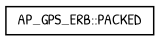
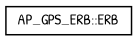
(80, 21) -> (69, 21)
